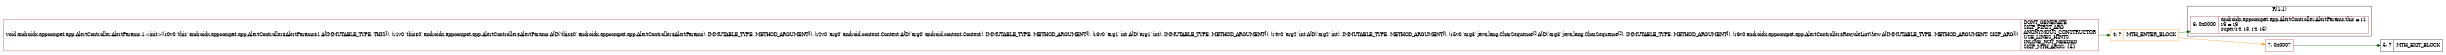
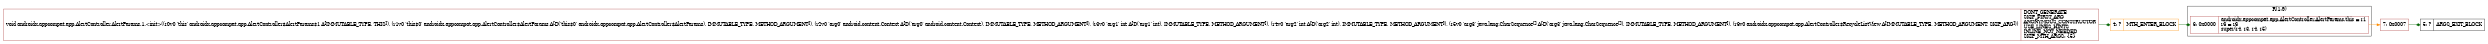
(2279, 10) -> (2279, 10)
(2220, 41) -> (2373, 25)
(2418, 45) -> (2459, 25)
